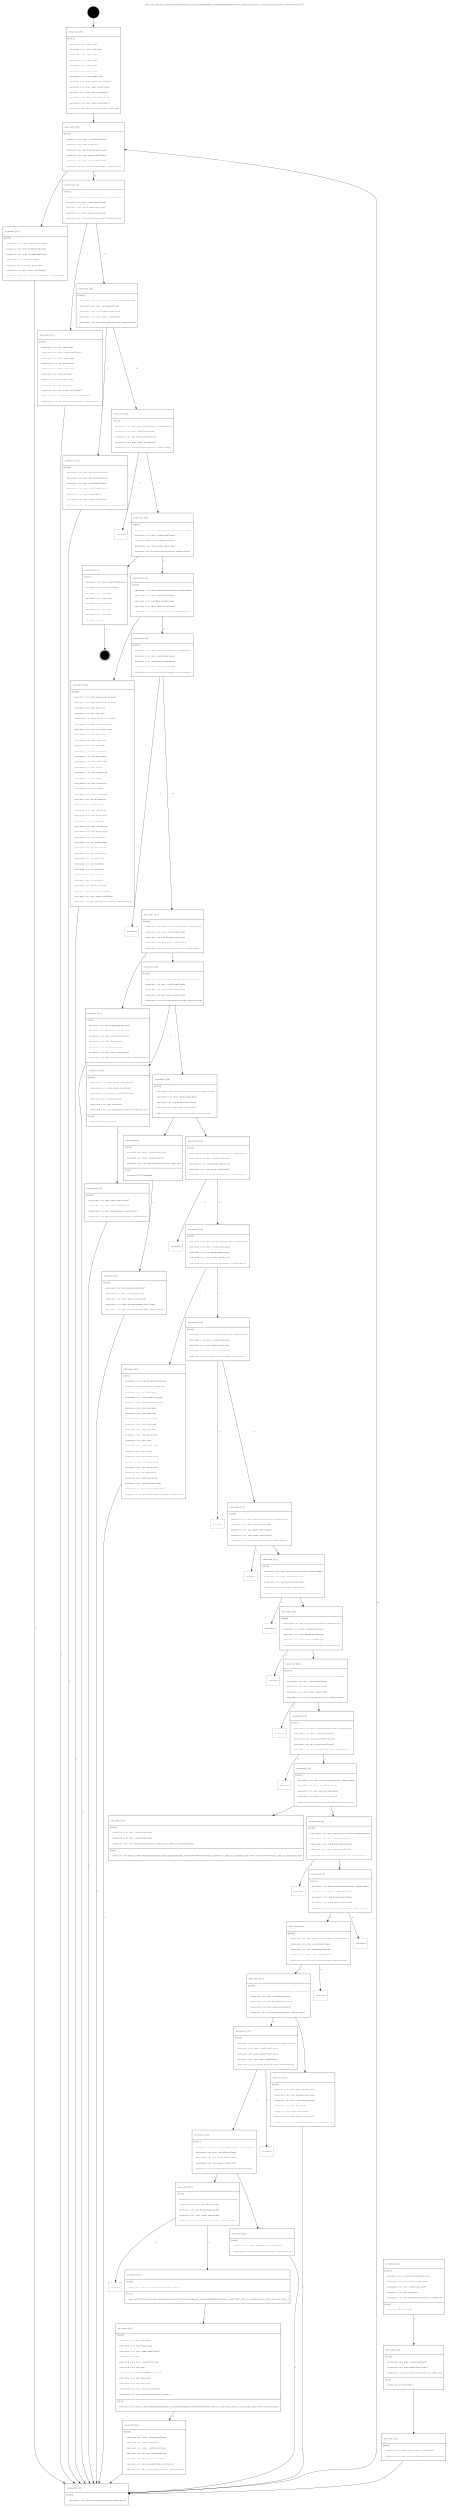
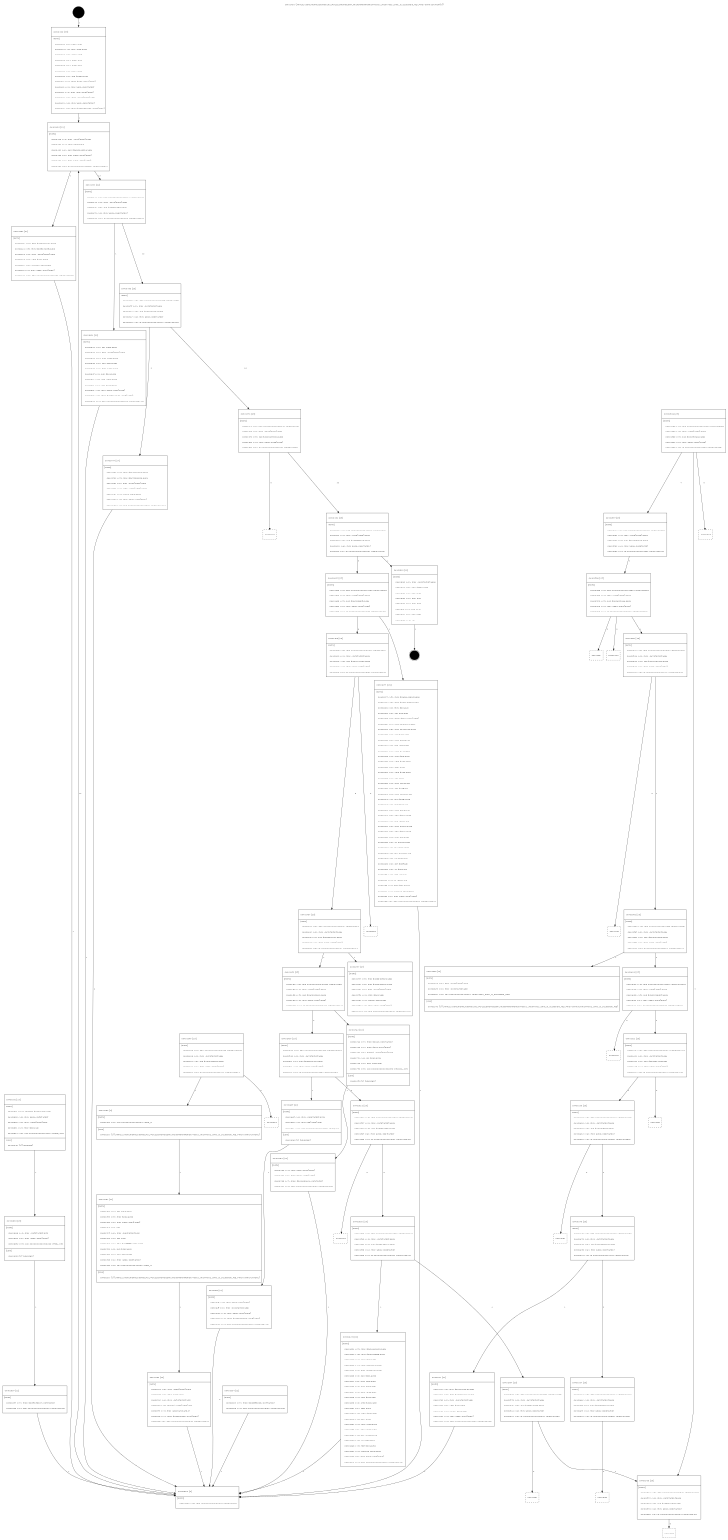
(275, 1549) -> (694, 964)
(280, 1661) -> (605, 633)
(82, 1772) -> none
(224, 2152) -> none
